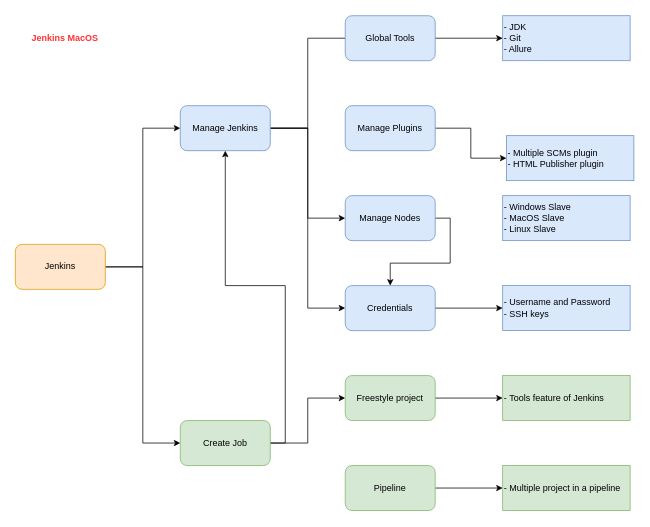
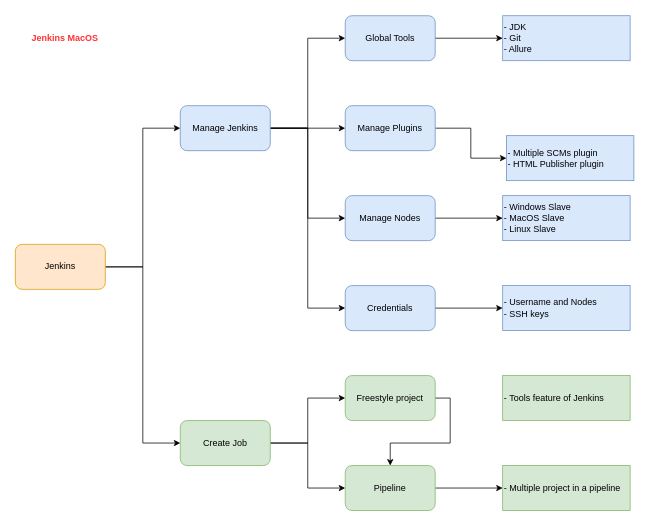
(340, 38) -> (339, 38)
none -> (325, 128)
(450, 240) -> (450, 218)
(267, 285) -> (308, 466)
(559, 308) -> (551, 308)
(450, 398) -> (450, 420)
